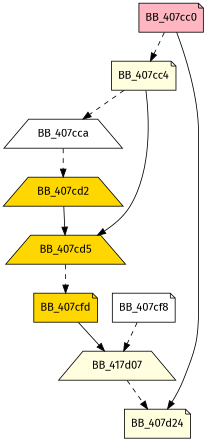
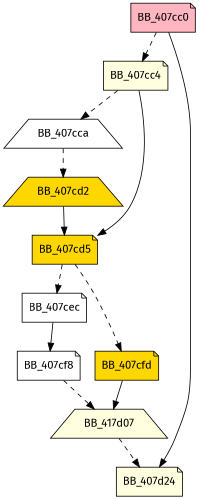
(66, 250) -> (65, 250)
none -> (54, 308)
